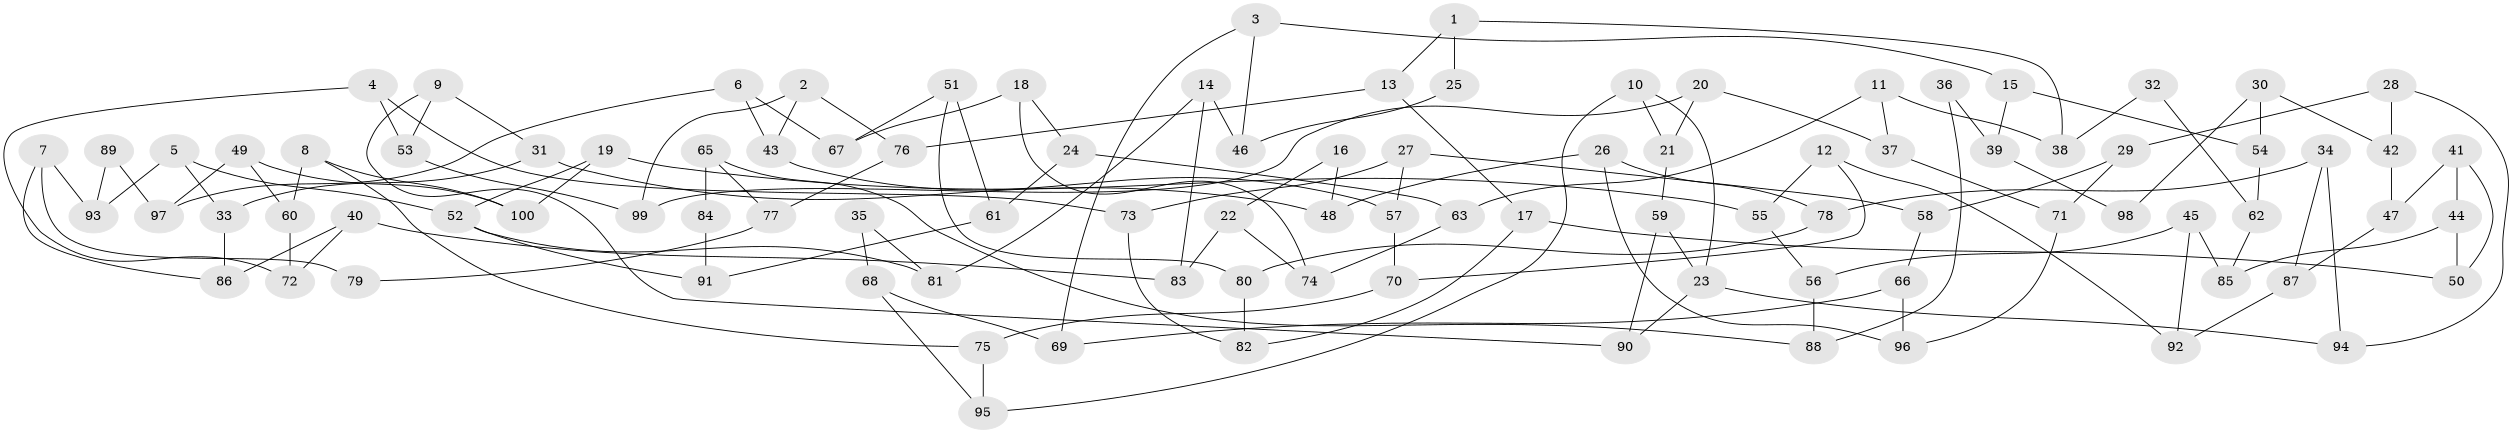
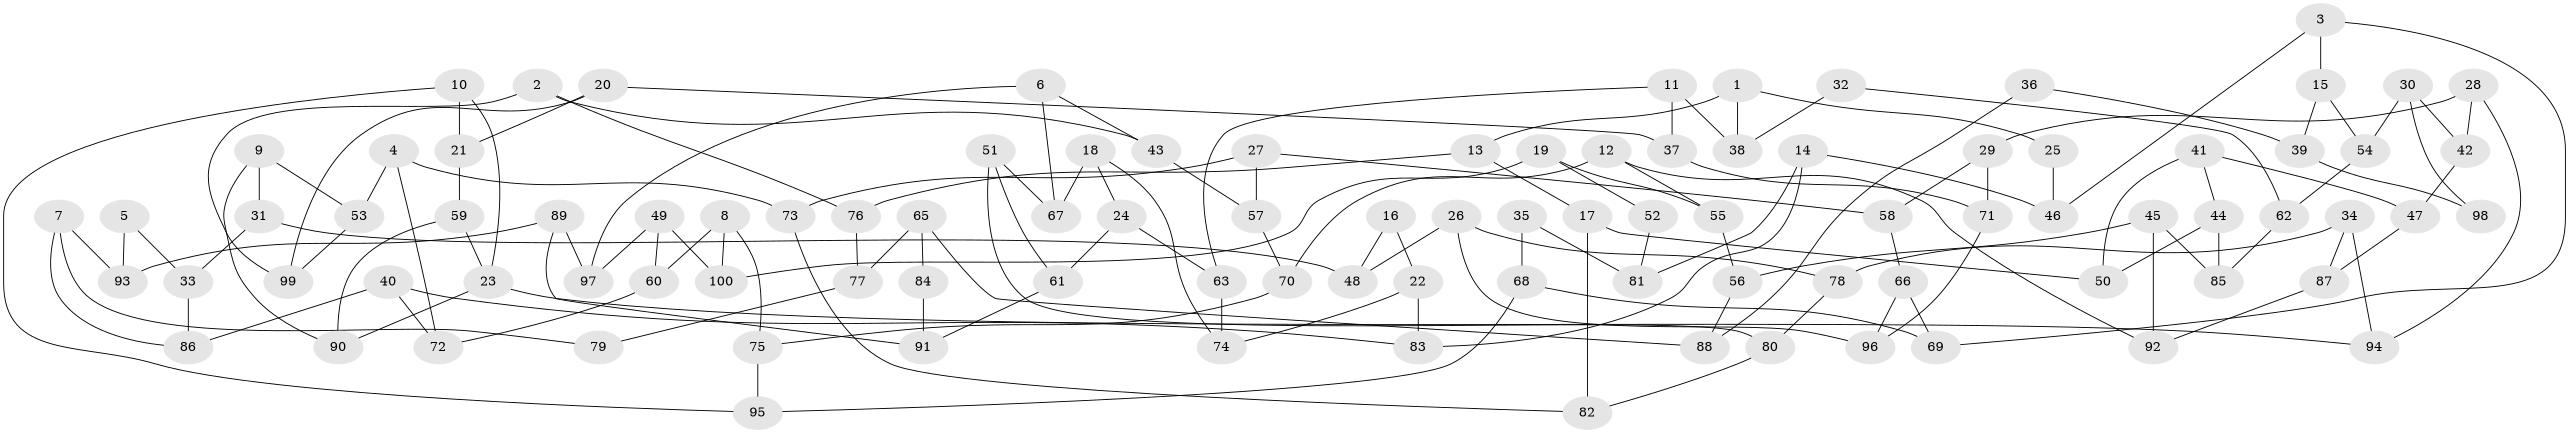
(337, 192) -> none
(577, 257) -> (652, 313)
